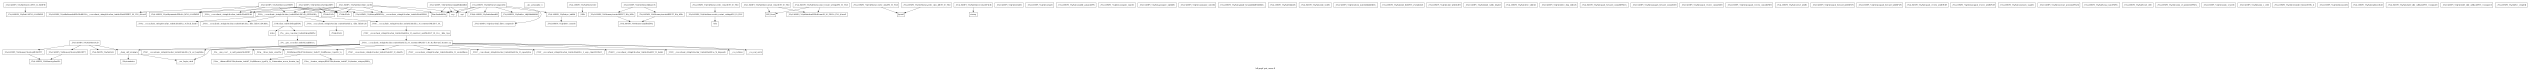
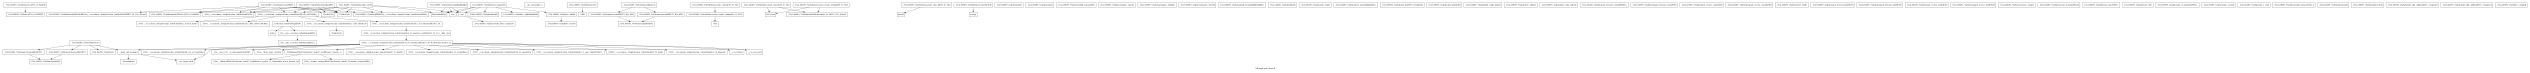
(875, 5) -> none
(541, 13) -> (474, 19)
